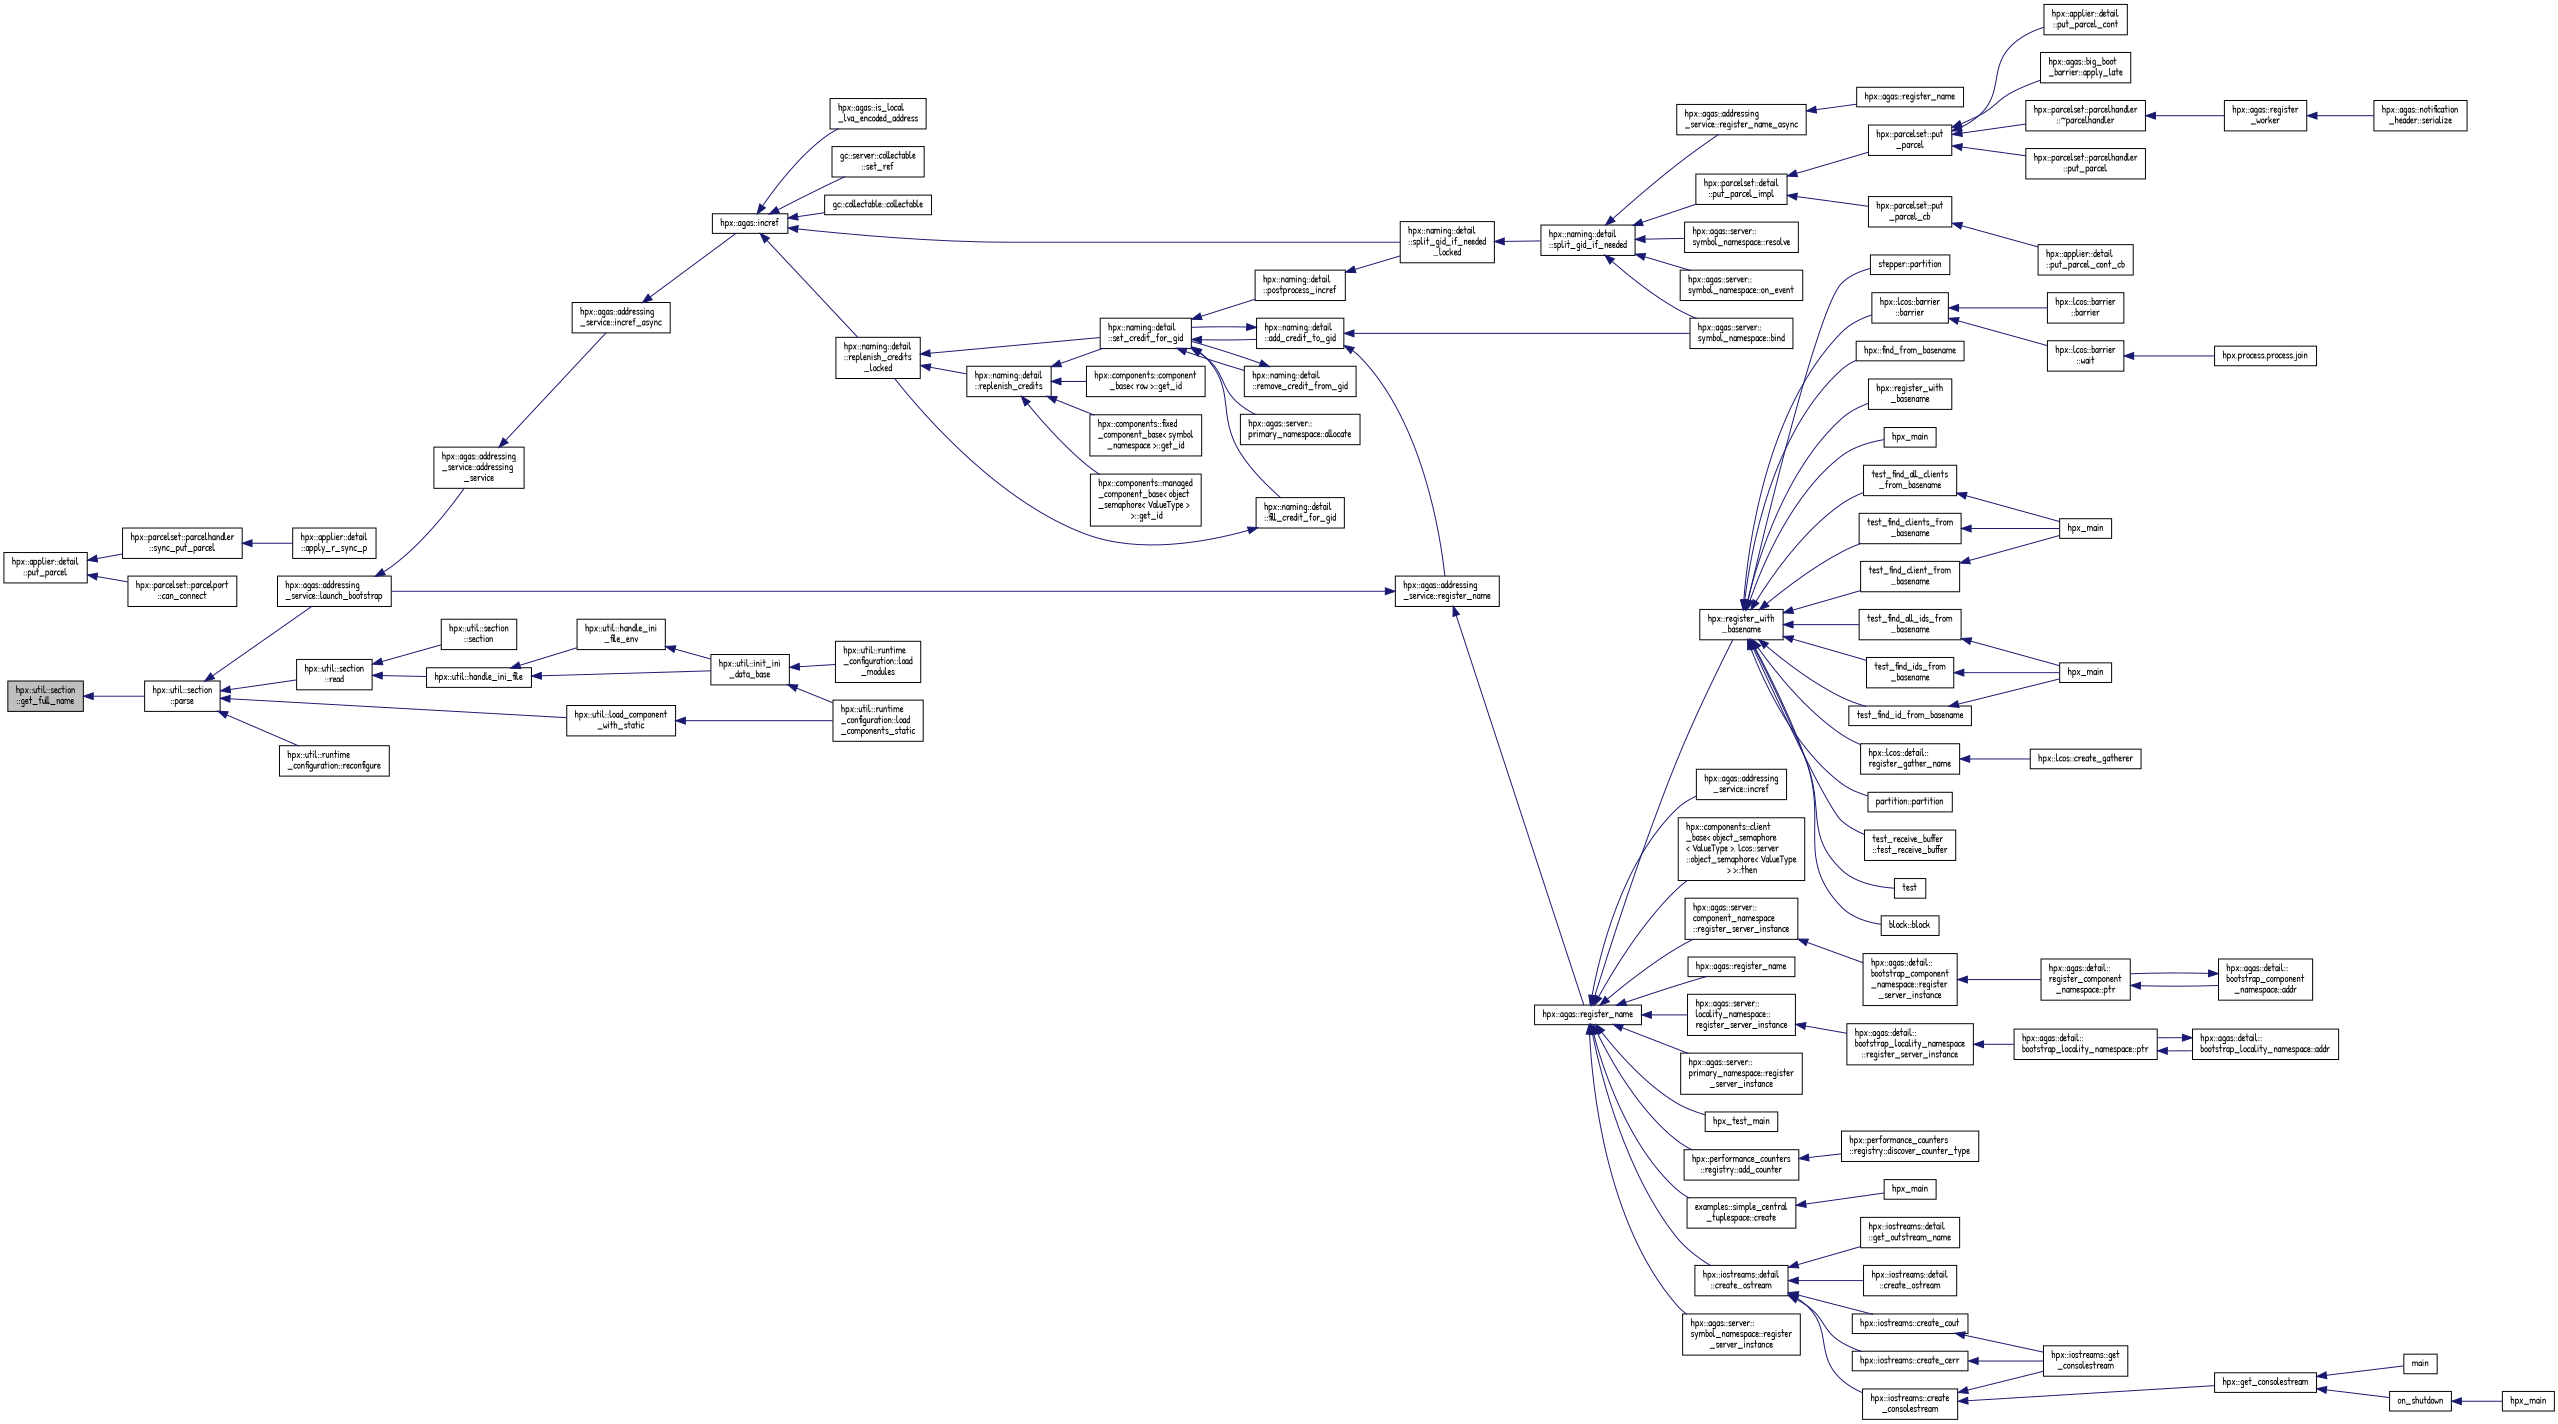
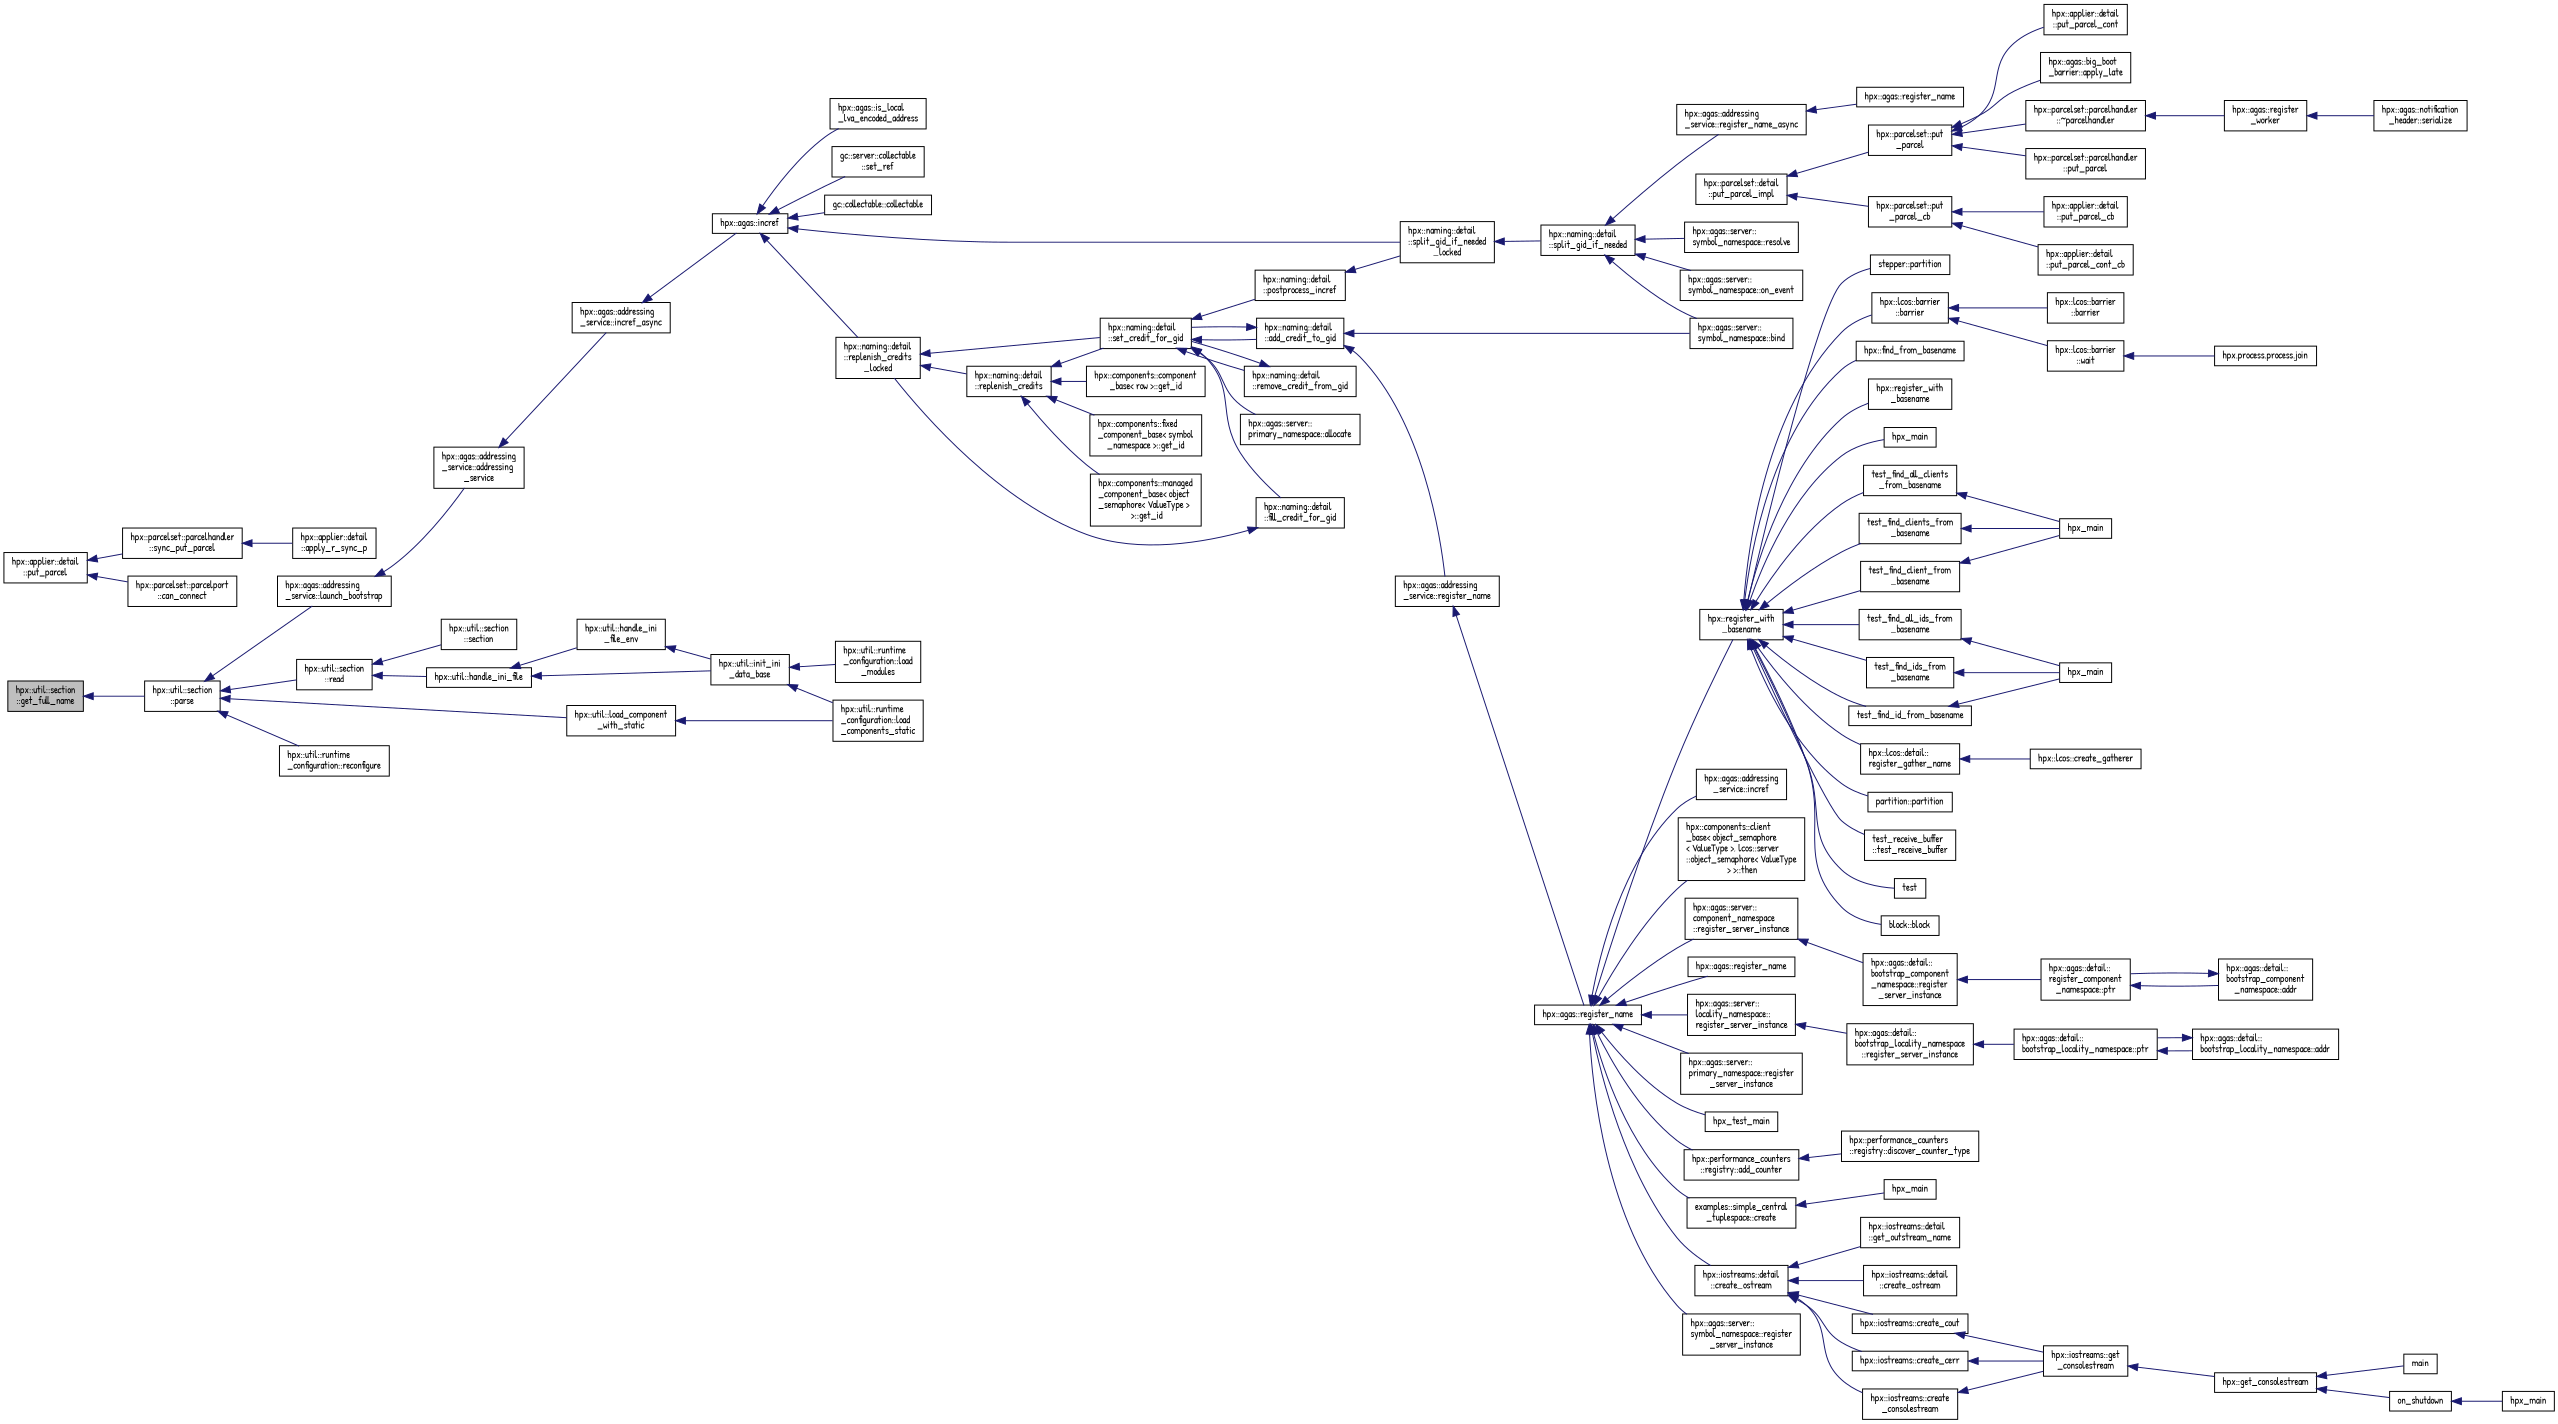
none -> (2086, 212)
(1670, 213) -> none
(888, 591) -> none
(2091, 1393) -> (2176, 1372)
